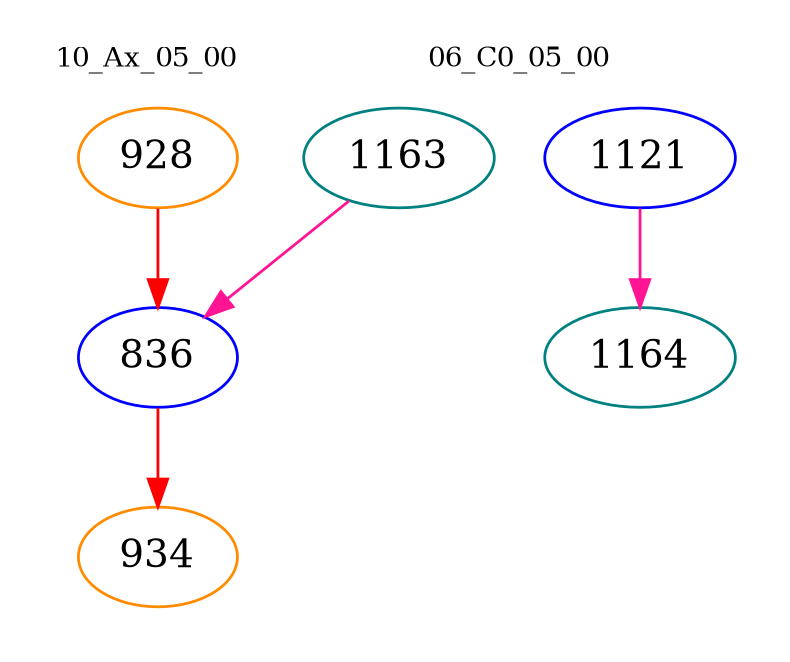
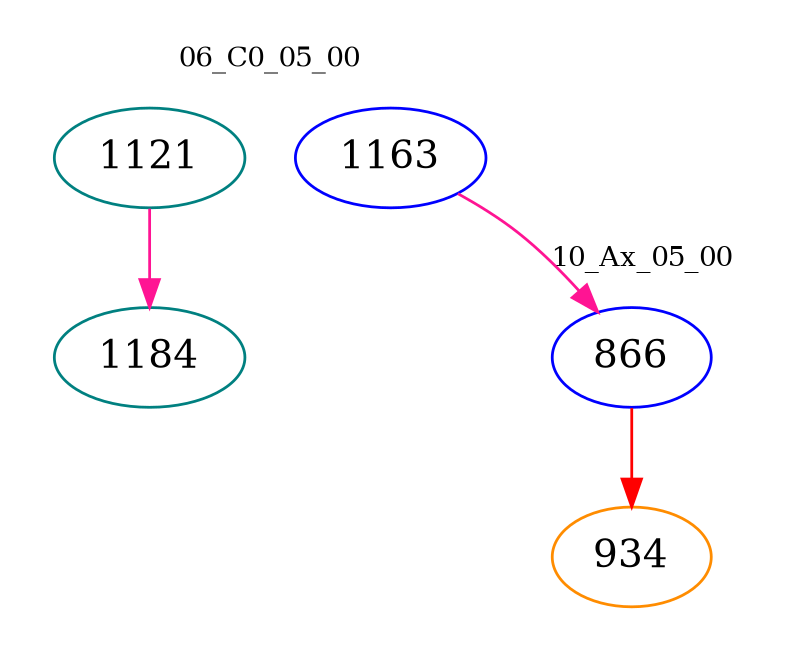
(158, 158) -> none
(399, 158) -> (391, 158)
(640, 158) -> (150, 158)
(158, 357) -> (632, 357)
(640, 357) -> (150, 357)
